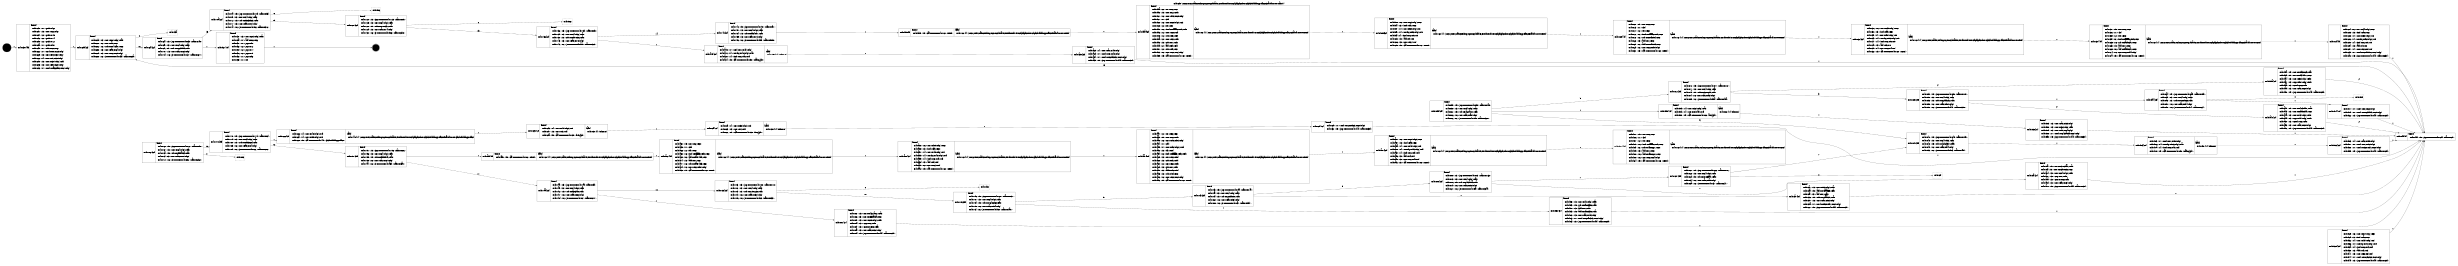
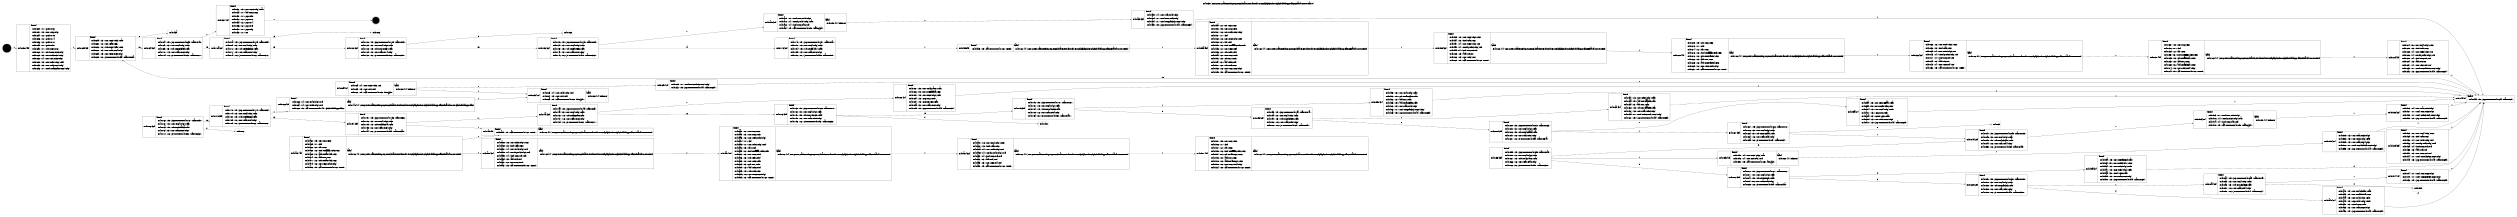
(656, 130) -> (471, 92)
(656, 157) -> (480, 137)
